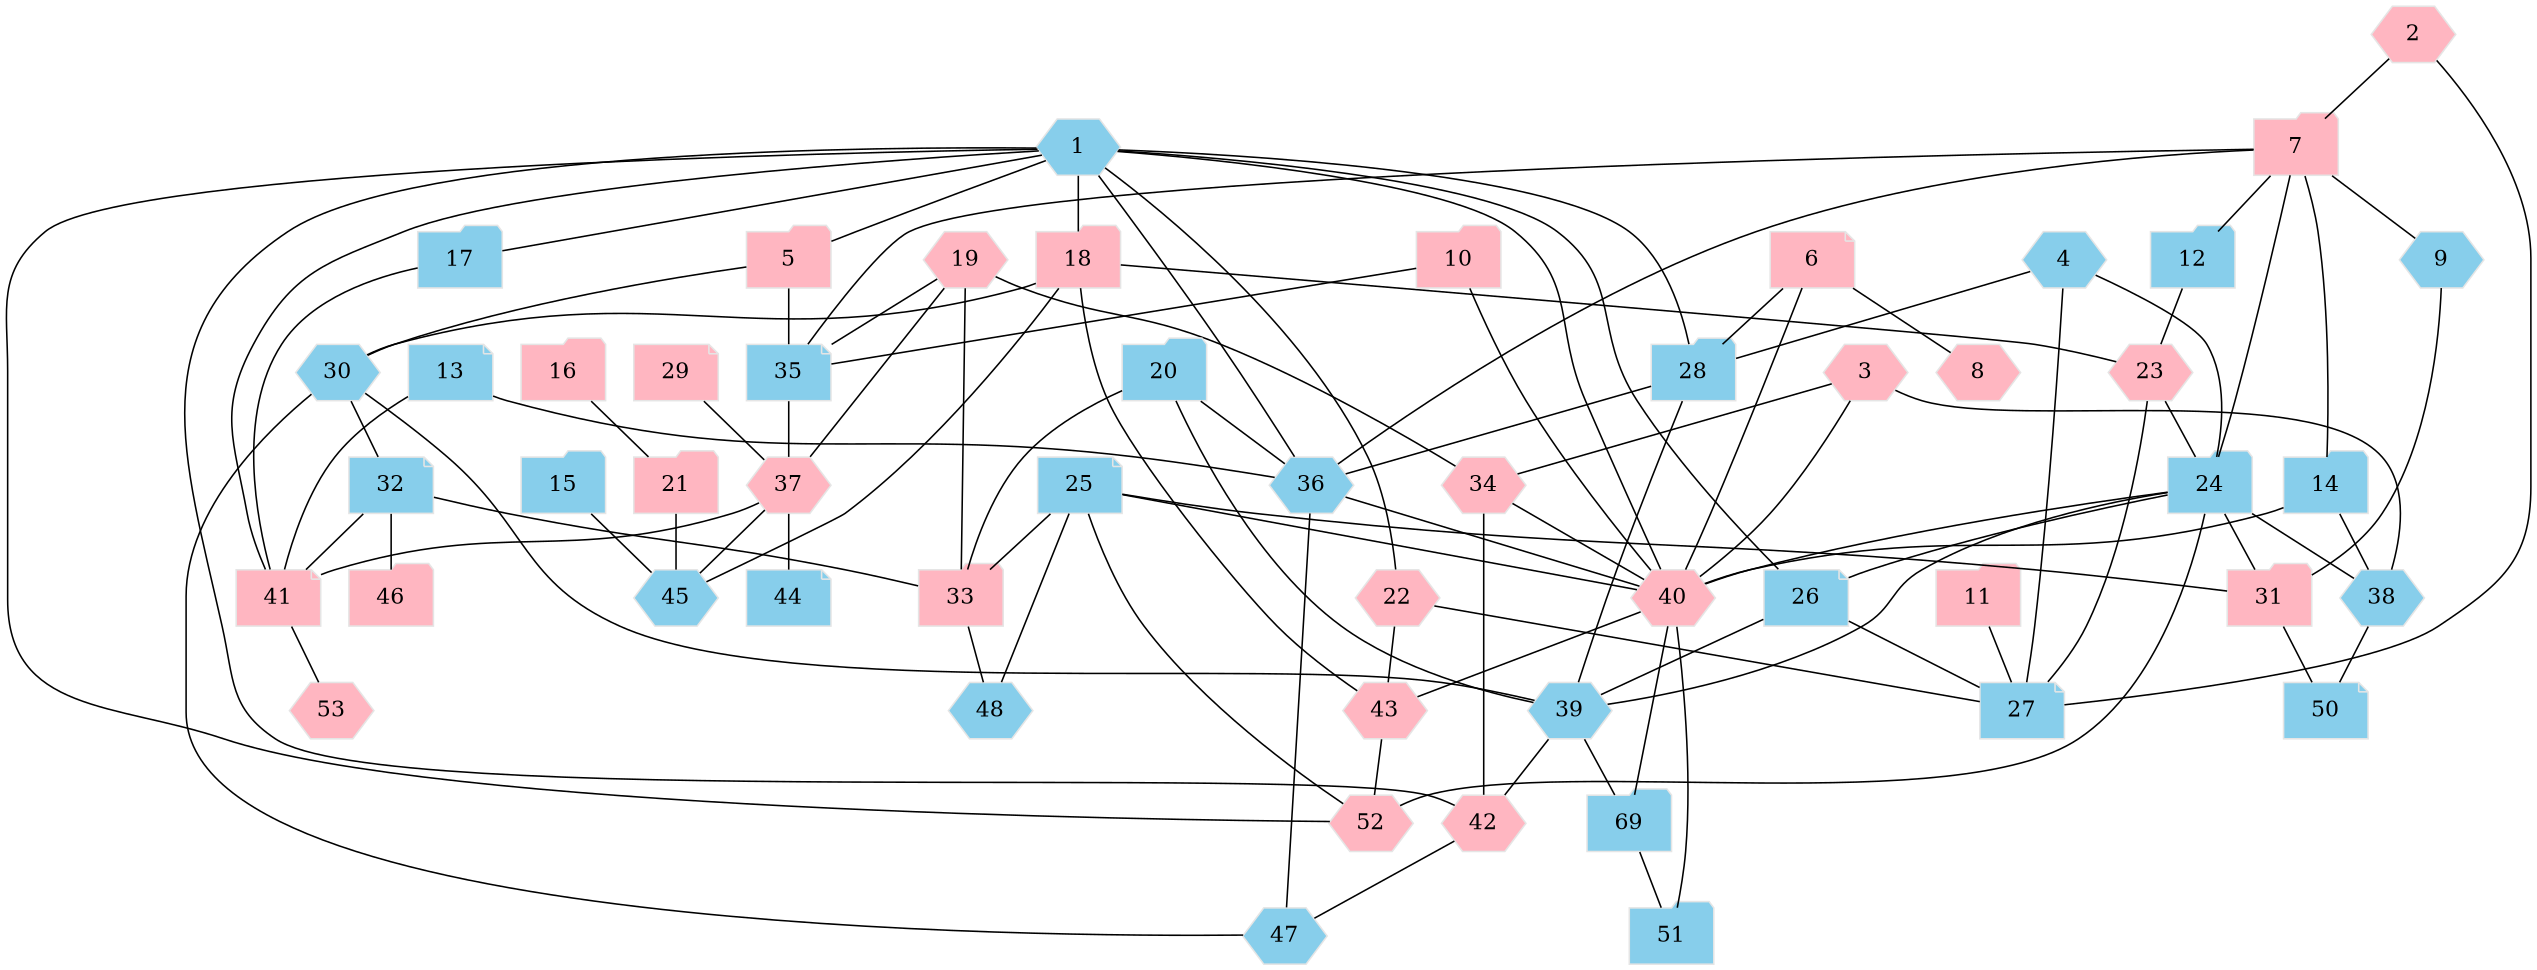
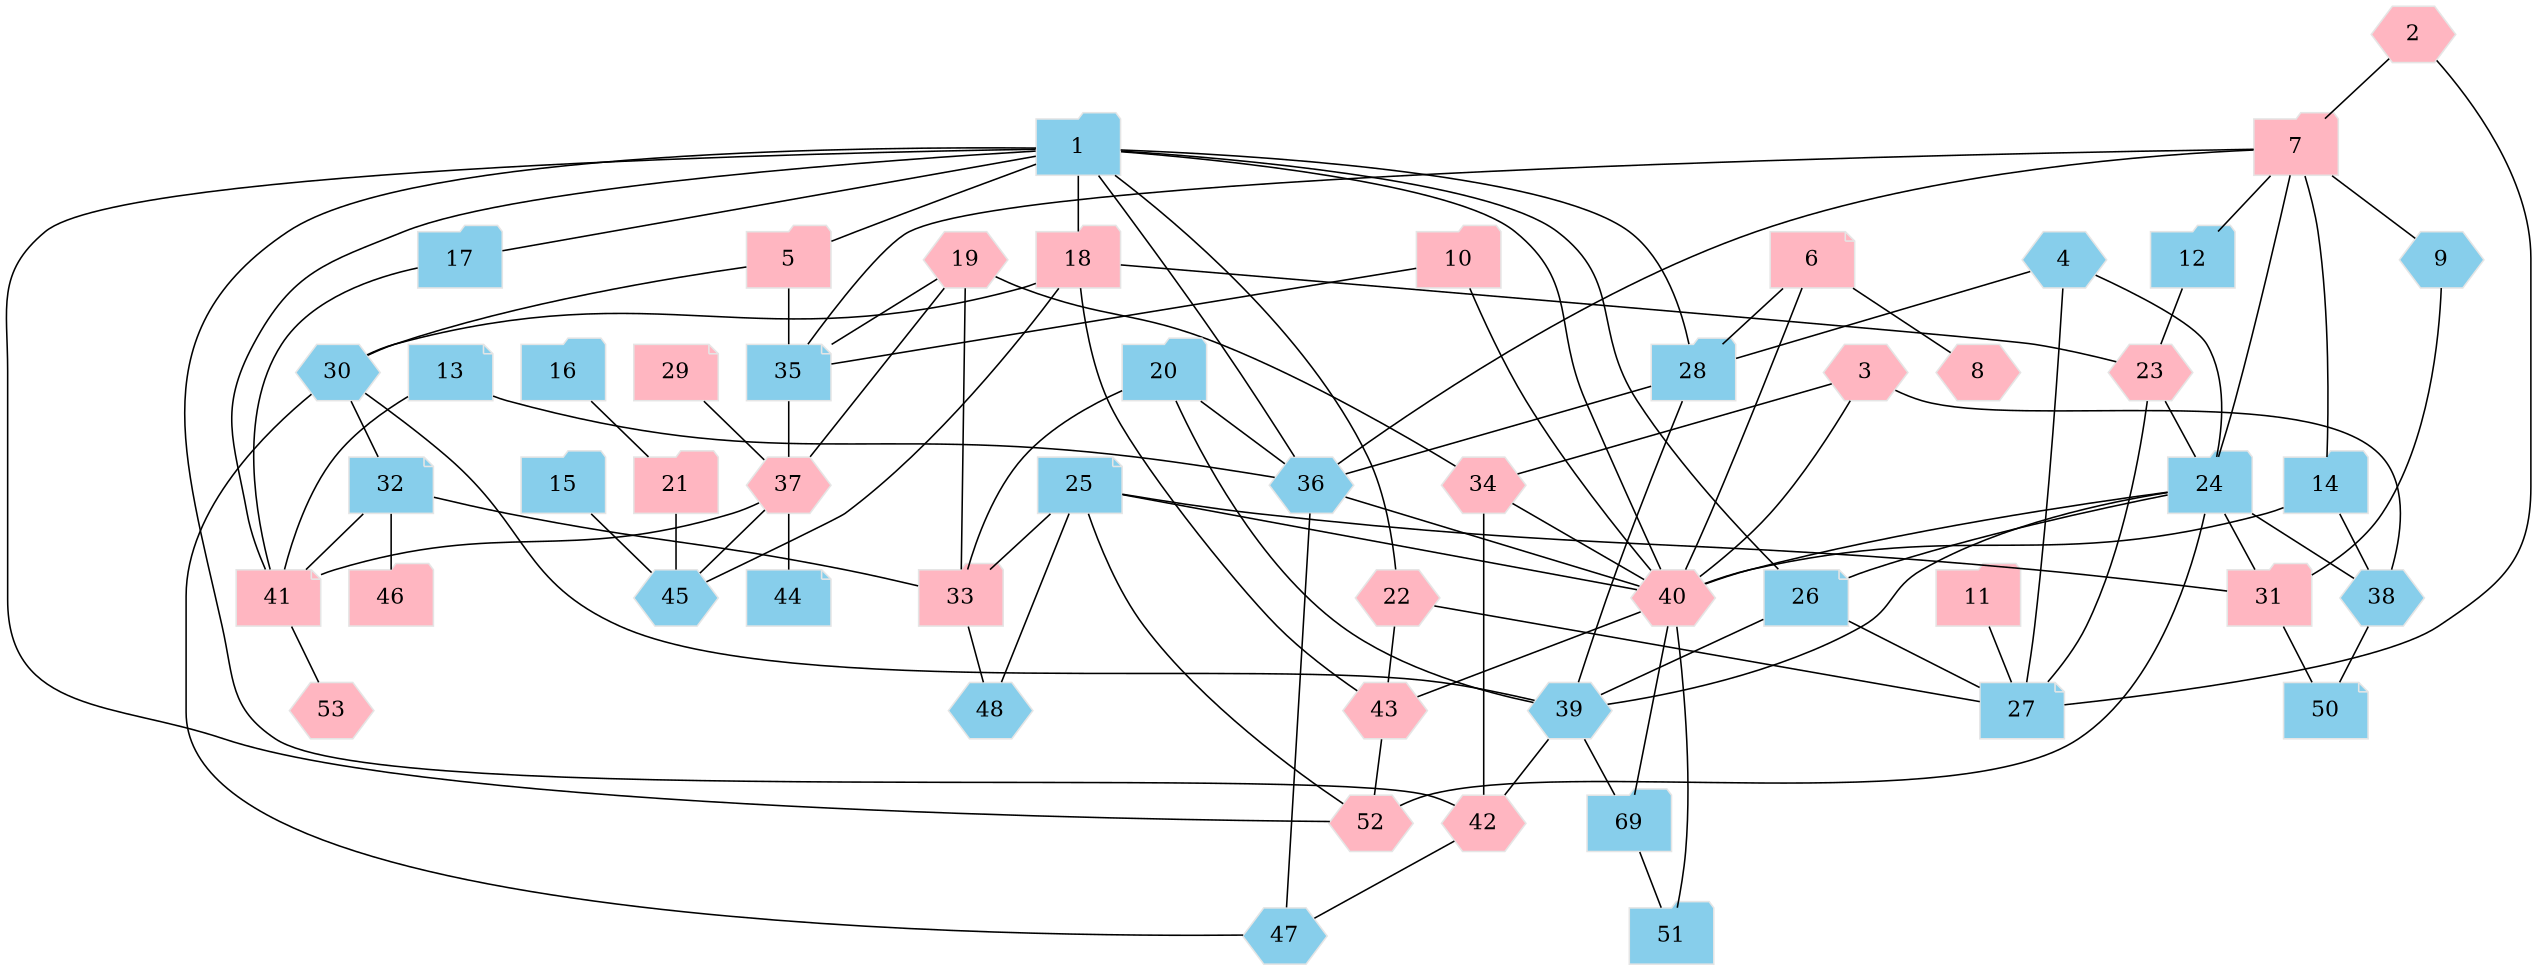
(1078, 147) -> (1078, 147)
(563, 373) -> (563, 373)
